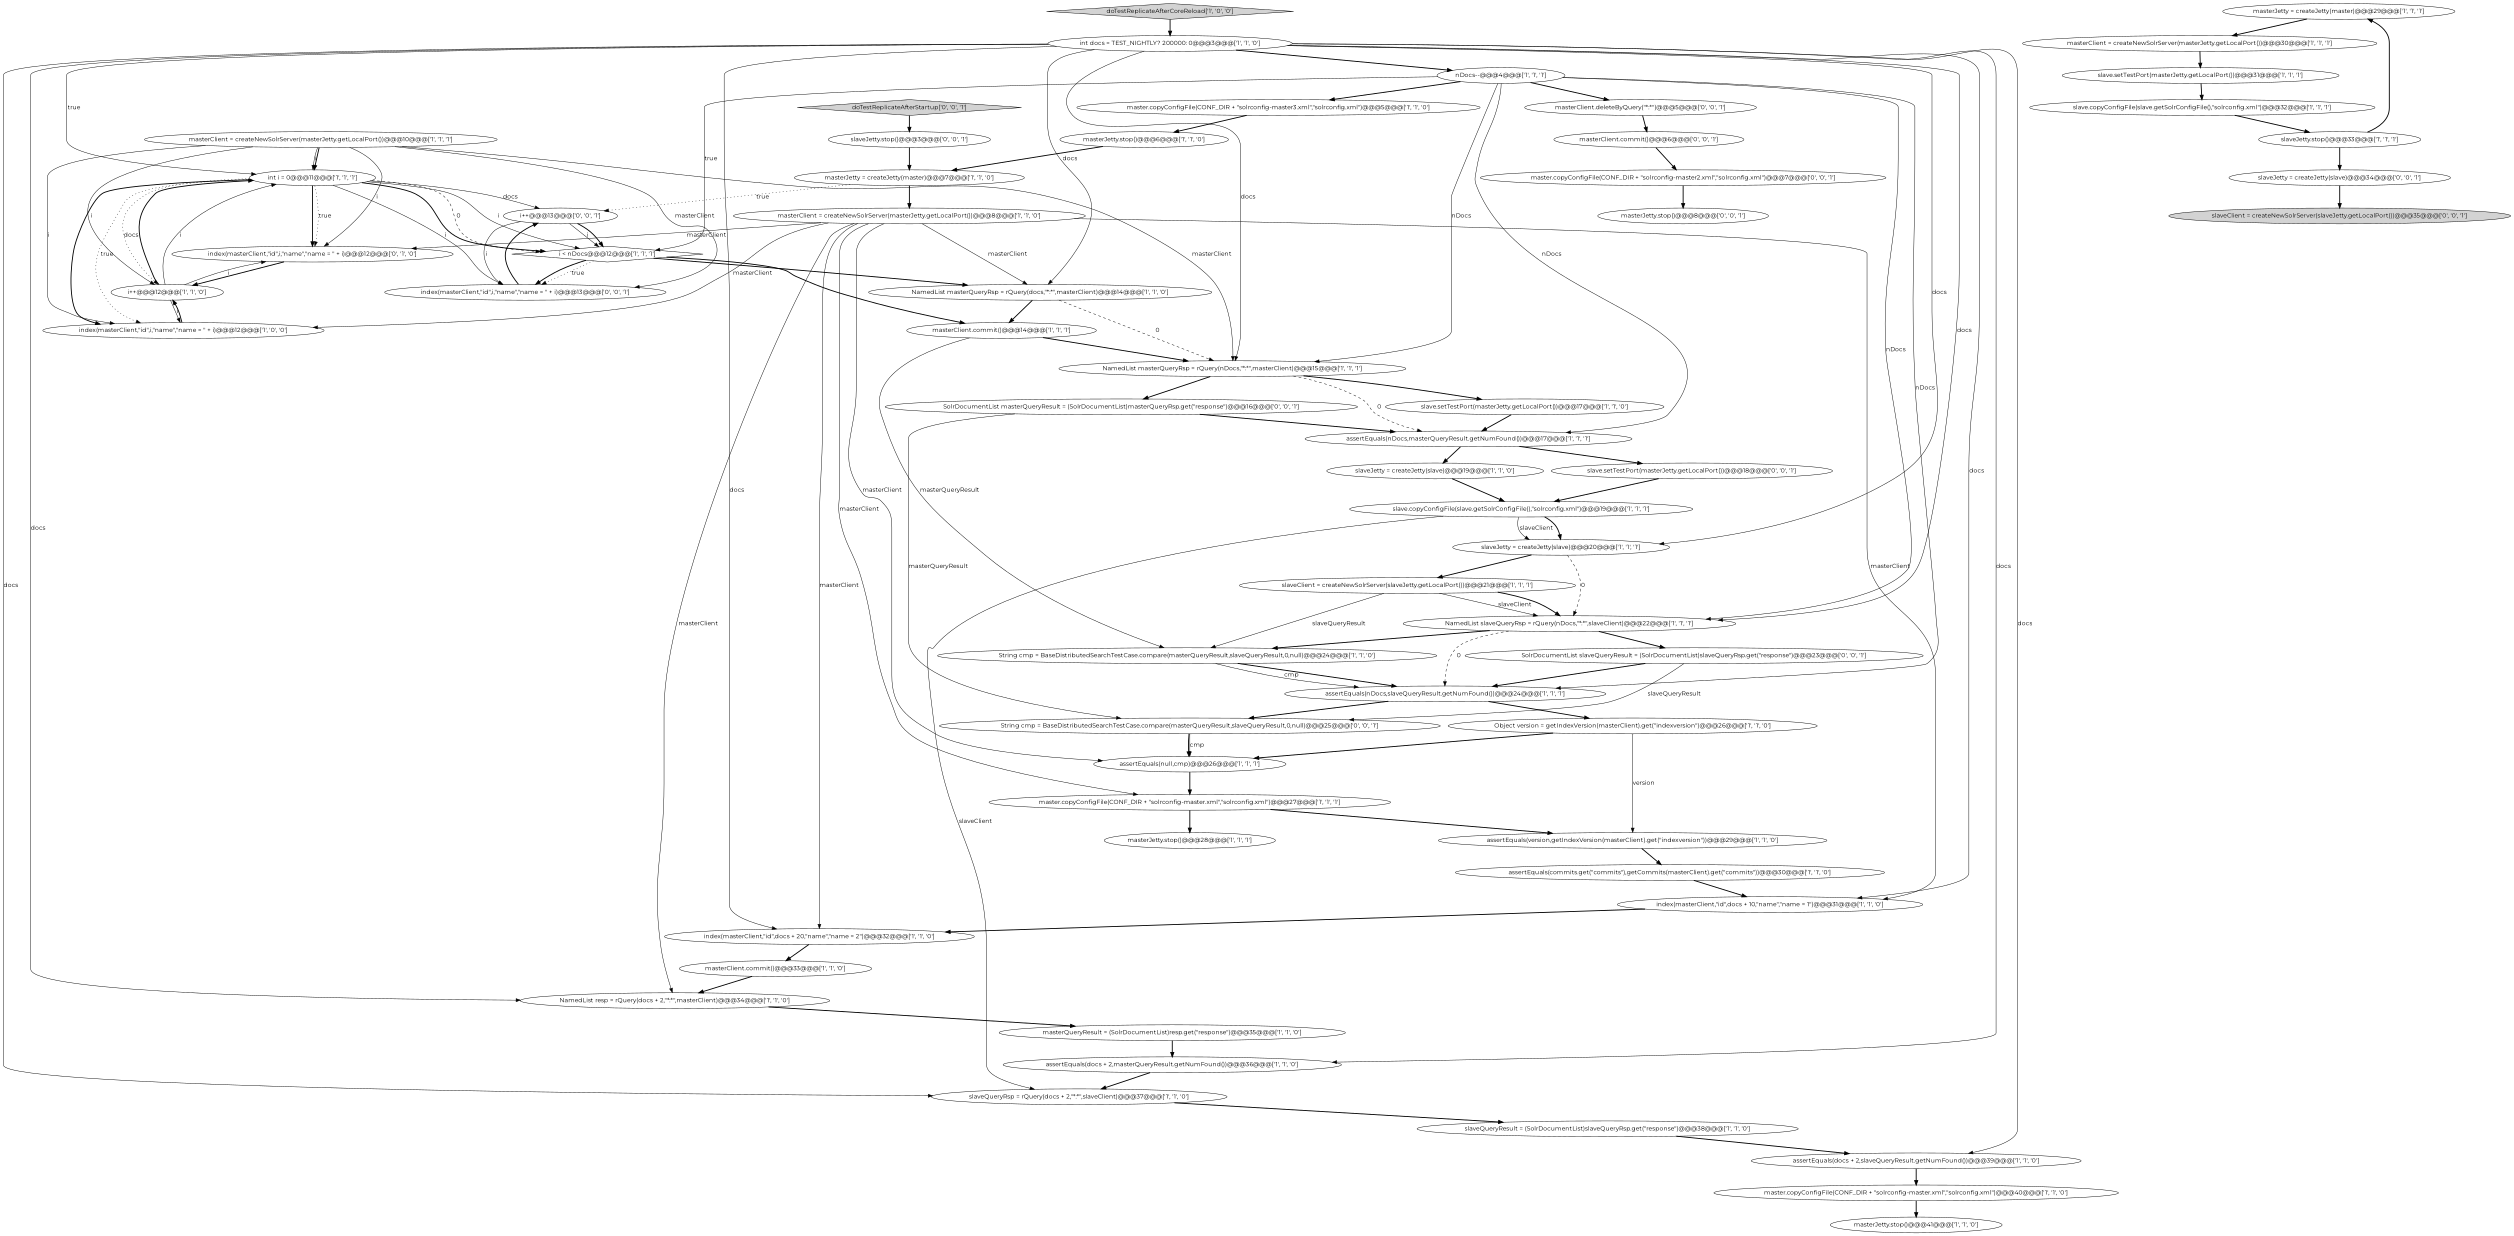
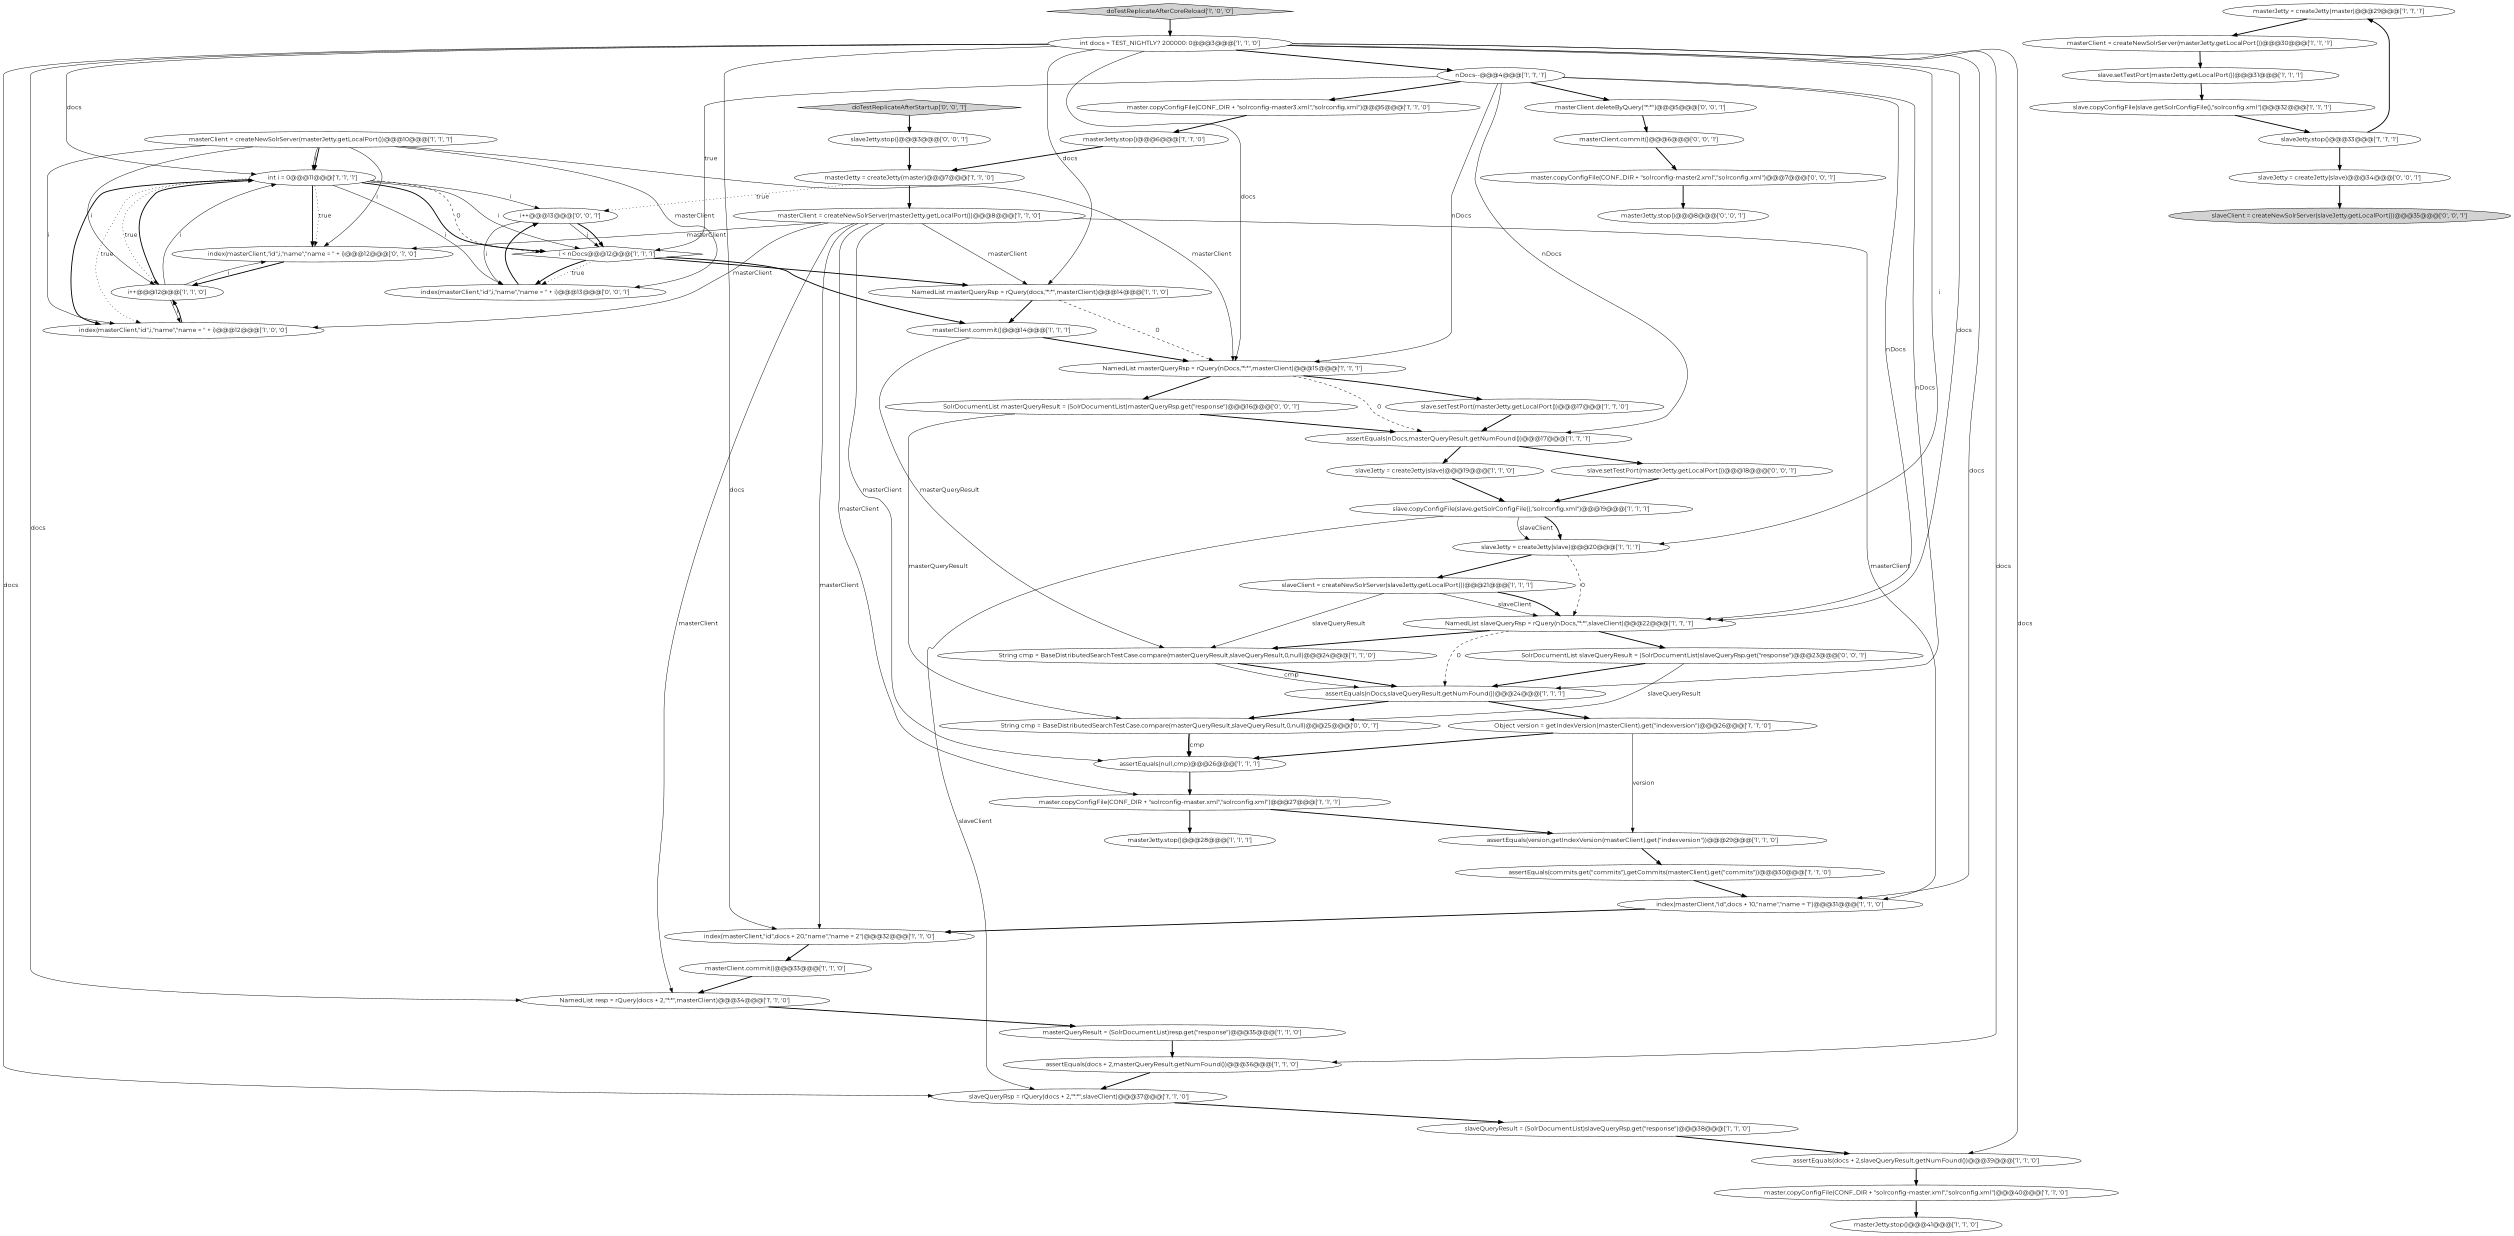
(74, 108) -> (74, 108)
(510, 197) -> (510, 197)
(131, 235) -> (131, 235)
(1939, 292) -> (1939, 292)
